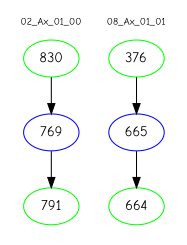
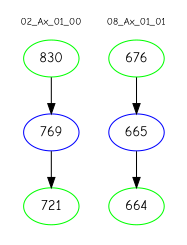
(137, 59) -> (137, 59)
(51, 206) -> (51, 206)
